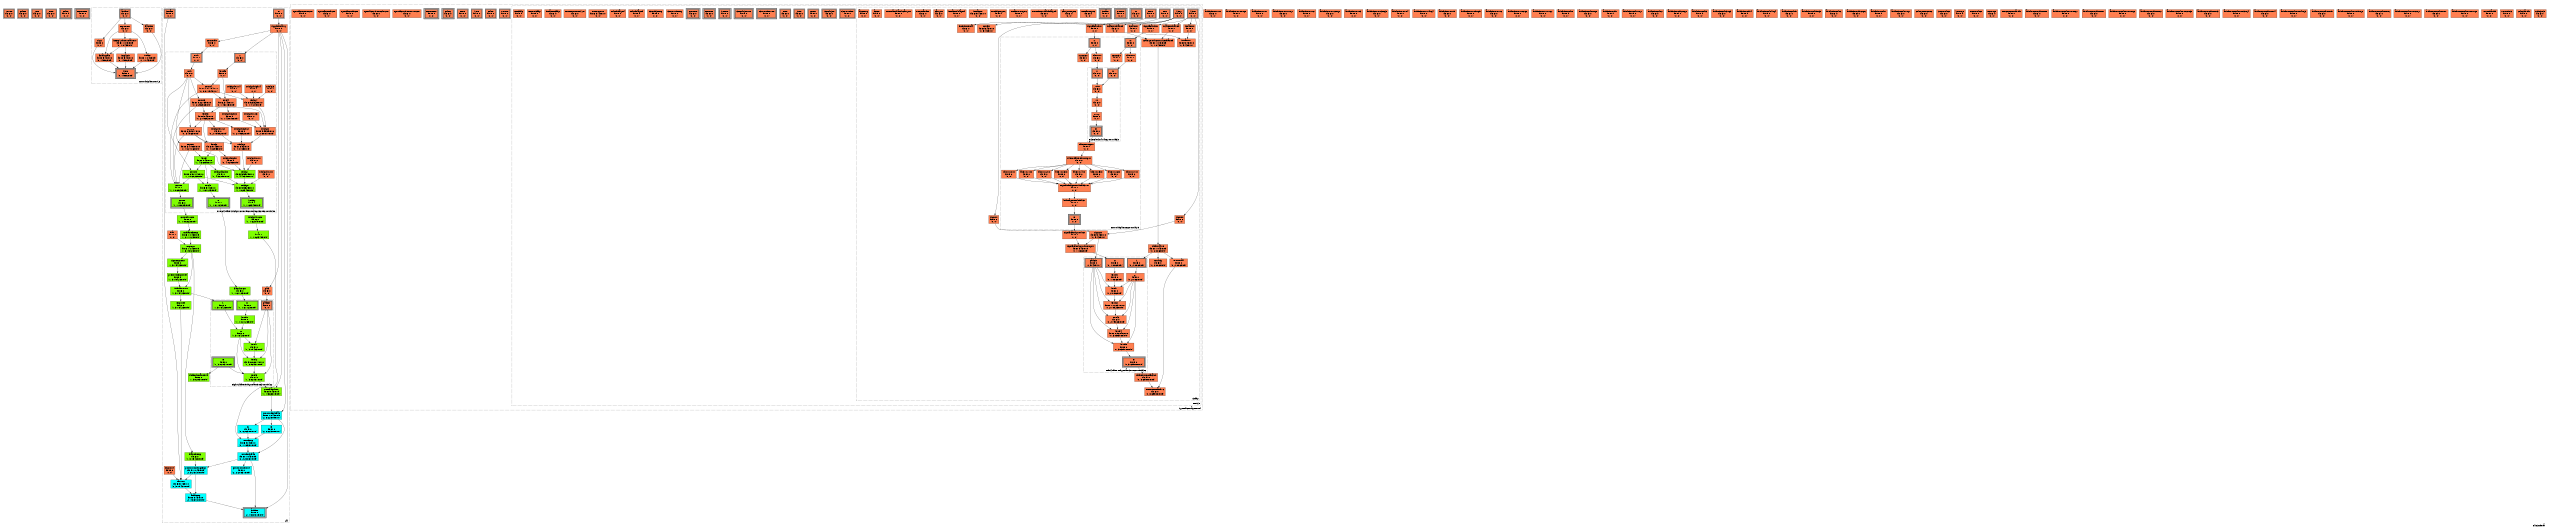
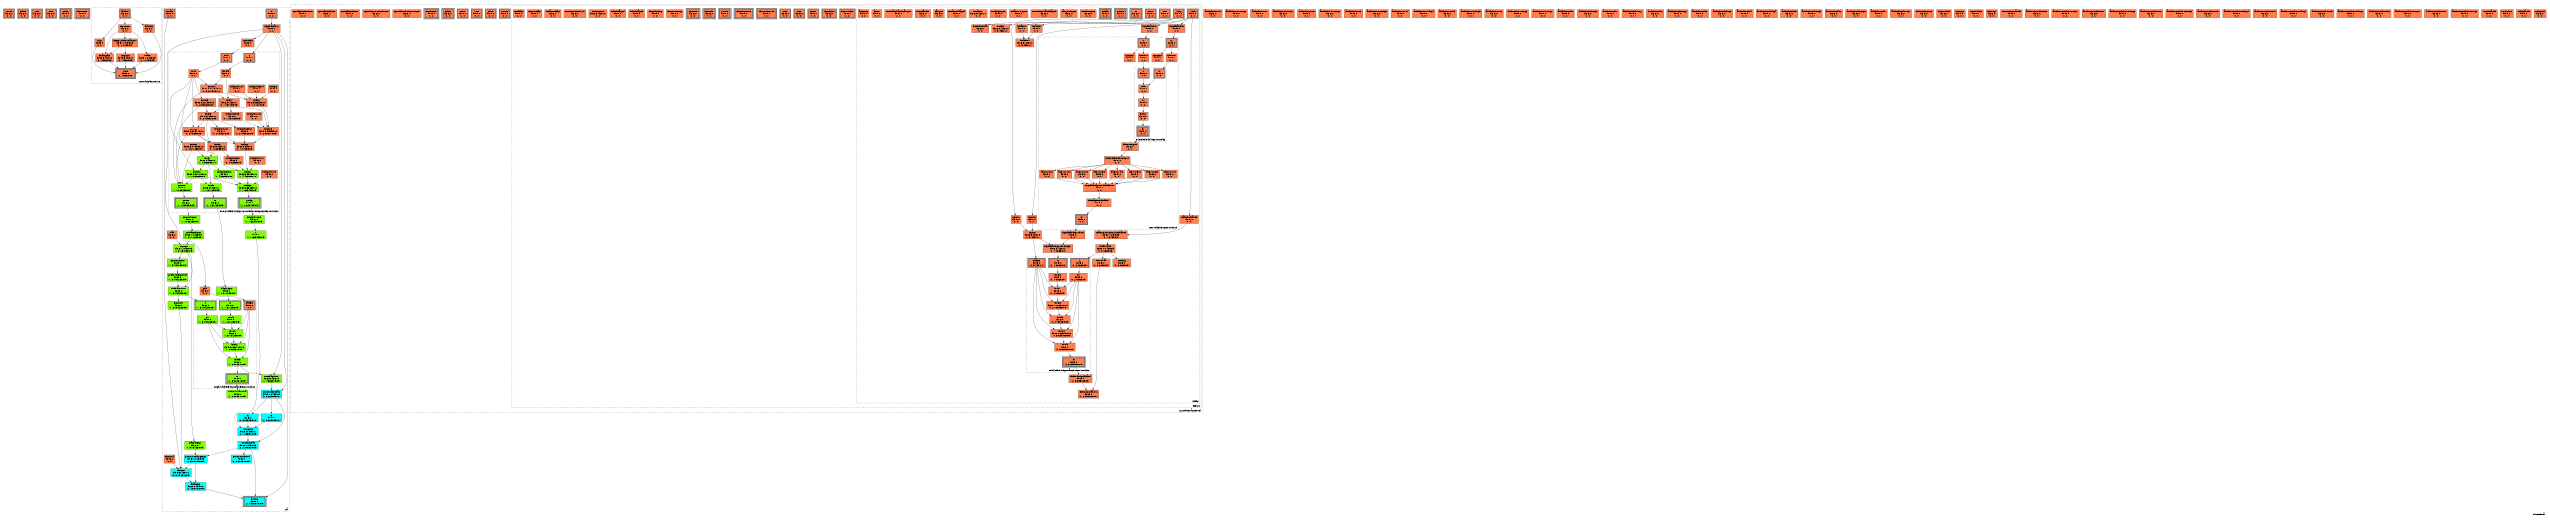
(1115, 29) -> none
(243, 326) -> (232, 326)
(235, 371) -> (237, 369)
